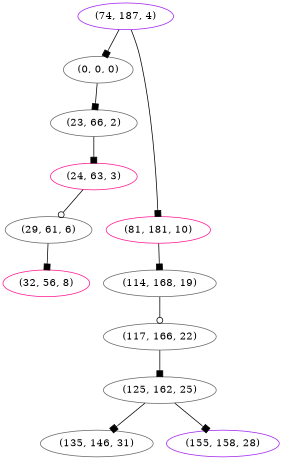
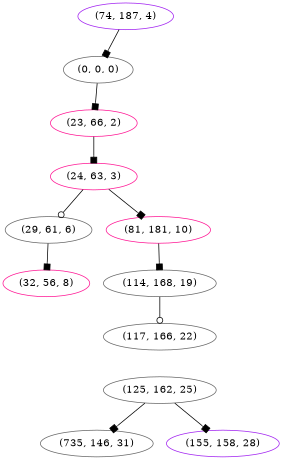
(150, 118) -> (123, 201)
(94, 123) -> (94, 123)
(160, 360) -> none
(97, 444) -> (97, 444)
